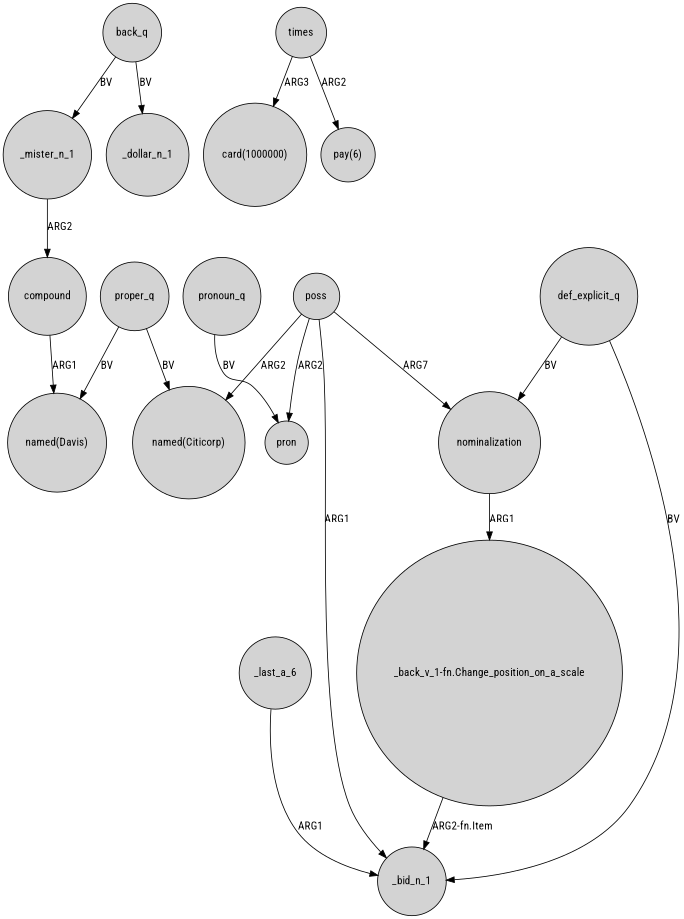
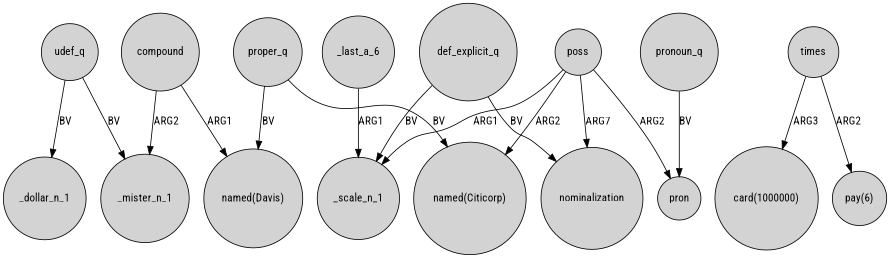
(132, 33) -> (70, 52)
(47, 224) -> (153, 119)
(490, 673) -> none
(412, 881) -> (358, 198)
